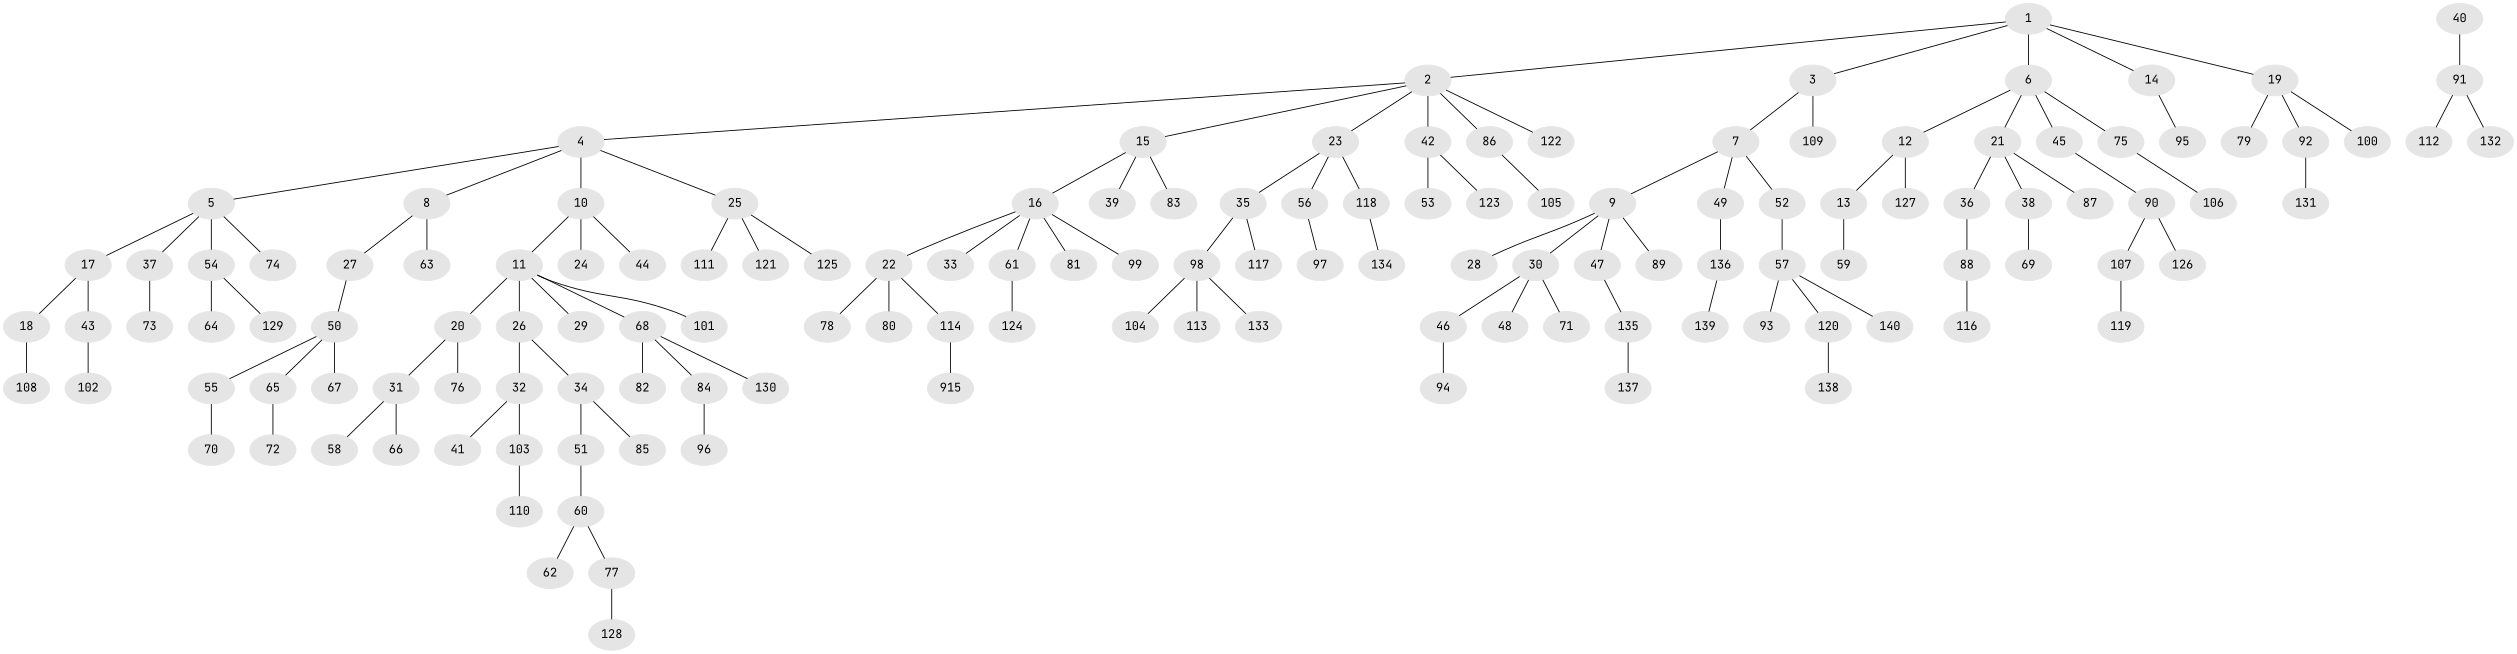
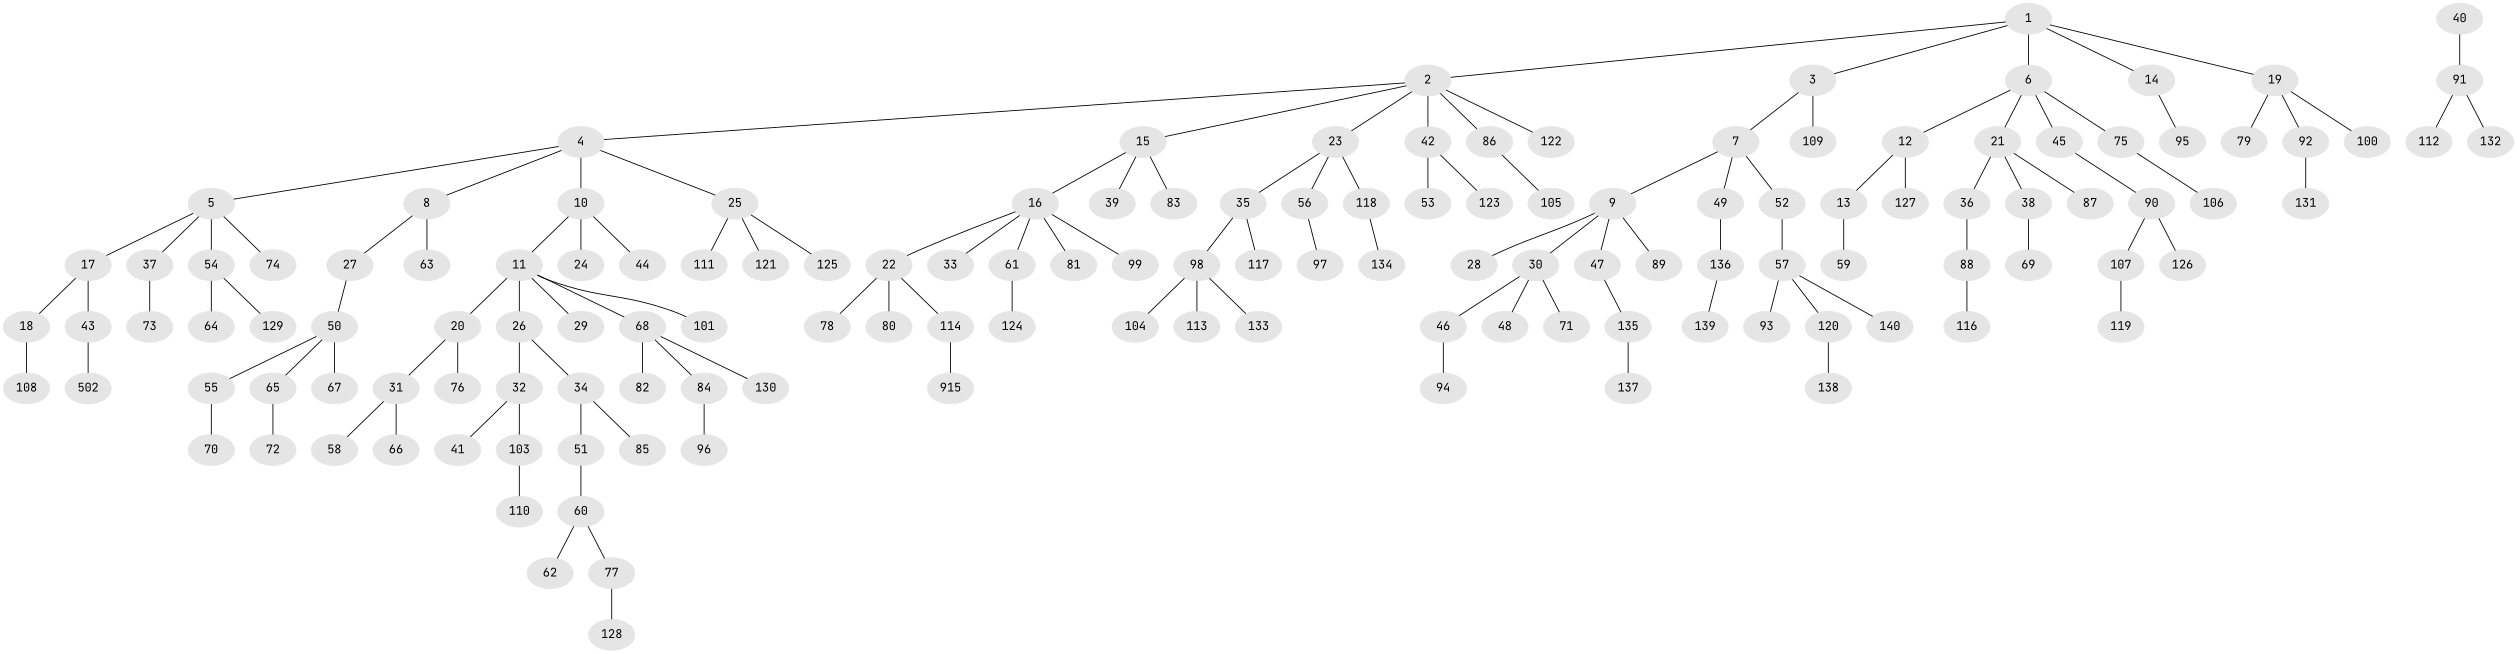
(88, 388) -> (88, 388)
